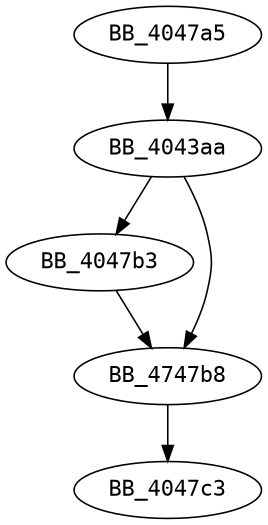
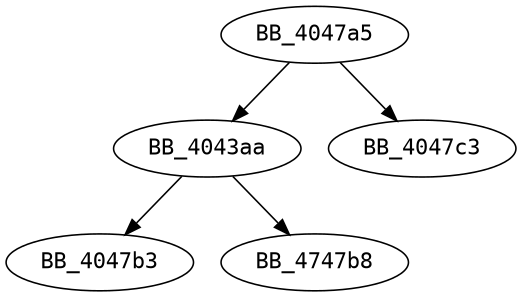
(130, 312) -> none
(168, 425) -> (363, 86)
